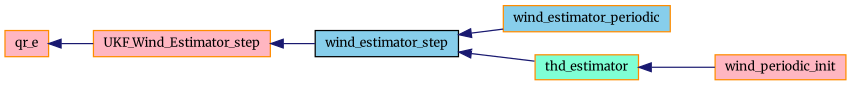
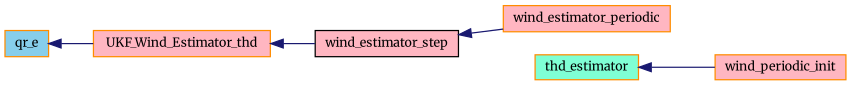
(587, 19) -> (587, 19)
(27, 44) -> (27, 44)
(182, 44) -> (182, 44)
(387, 44) -> (387, 44)
(503, 57) -> none
